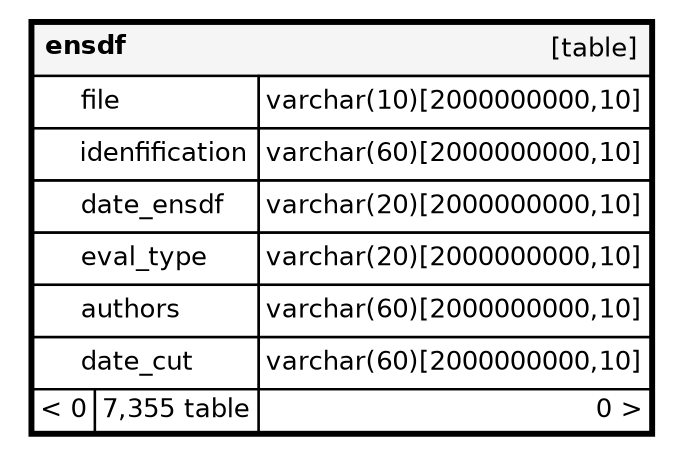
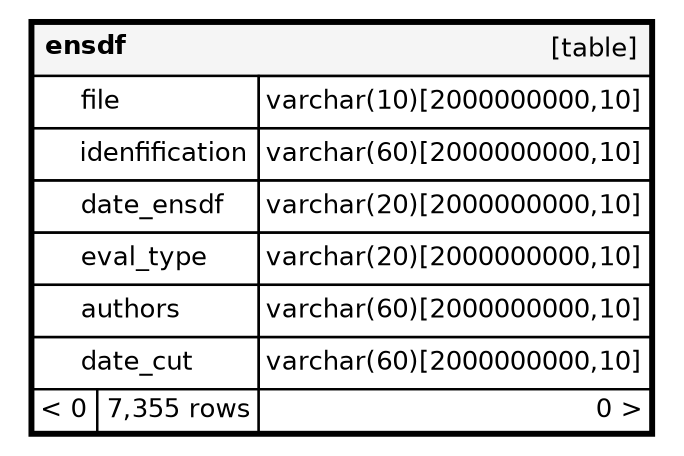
(177, 409) -> (179, 409)
